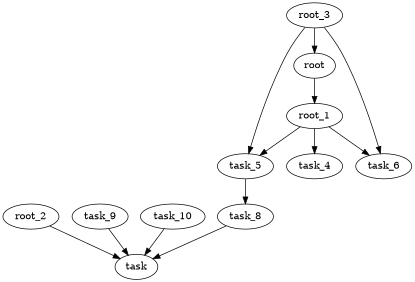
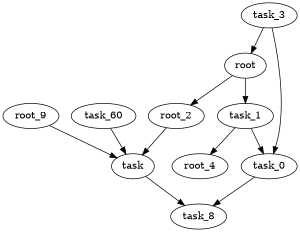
(315, 15) -> (269, 15)
none -> (214, 88)
(315, 116) -> (245, 116)
(245, 166) -> (269, 166)
(315, 166) -> (200, 166)
(384, 166) -> none
(100, 217) -> (31, 116)
(173, 217) -> (104, 116)
(193, 241) -> (162, 189)
